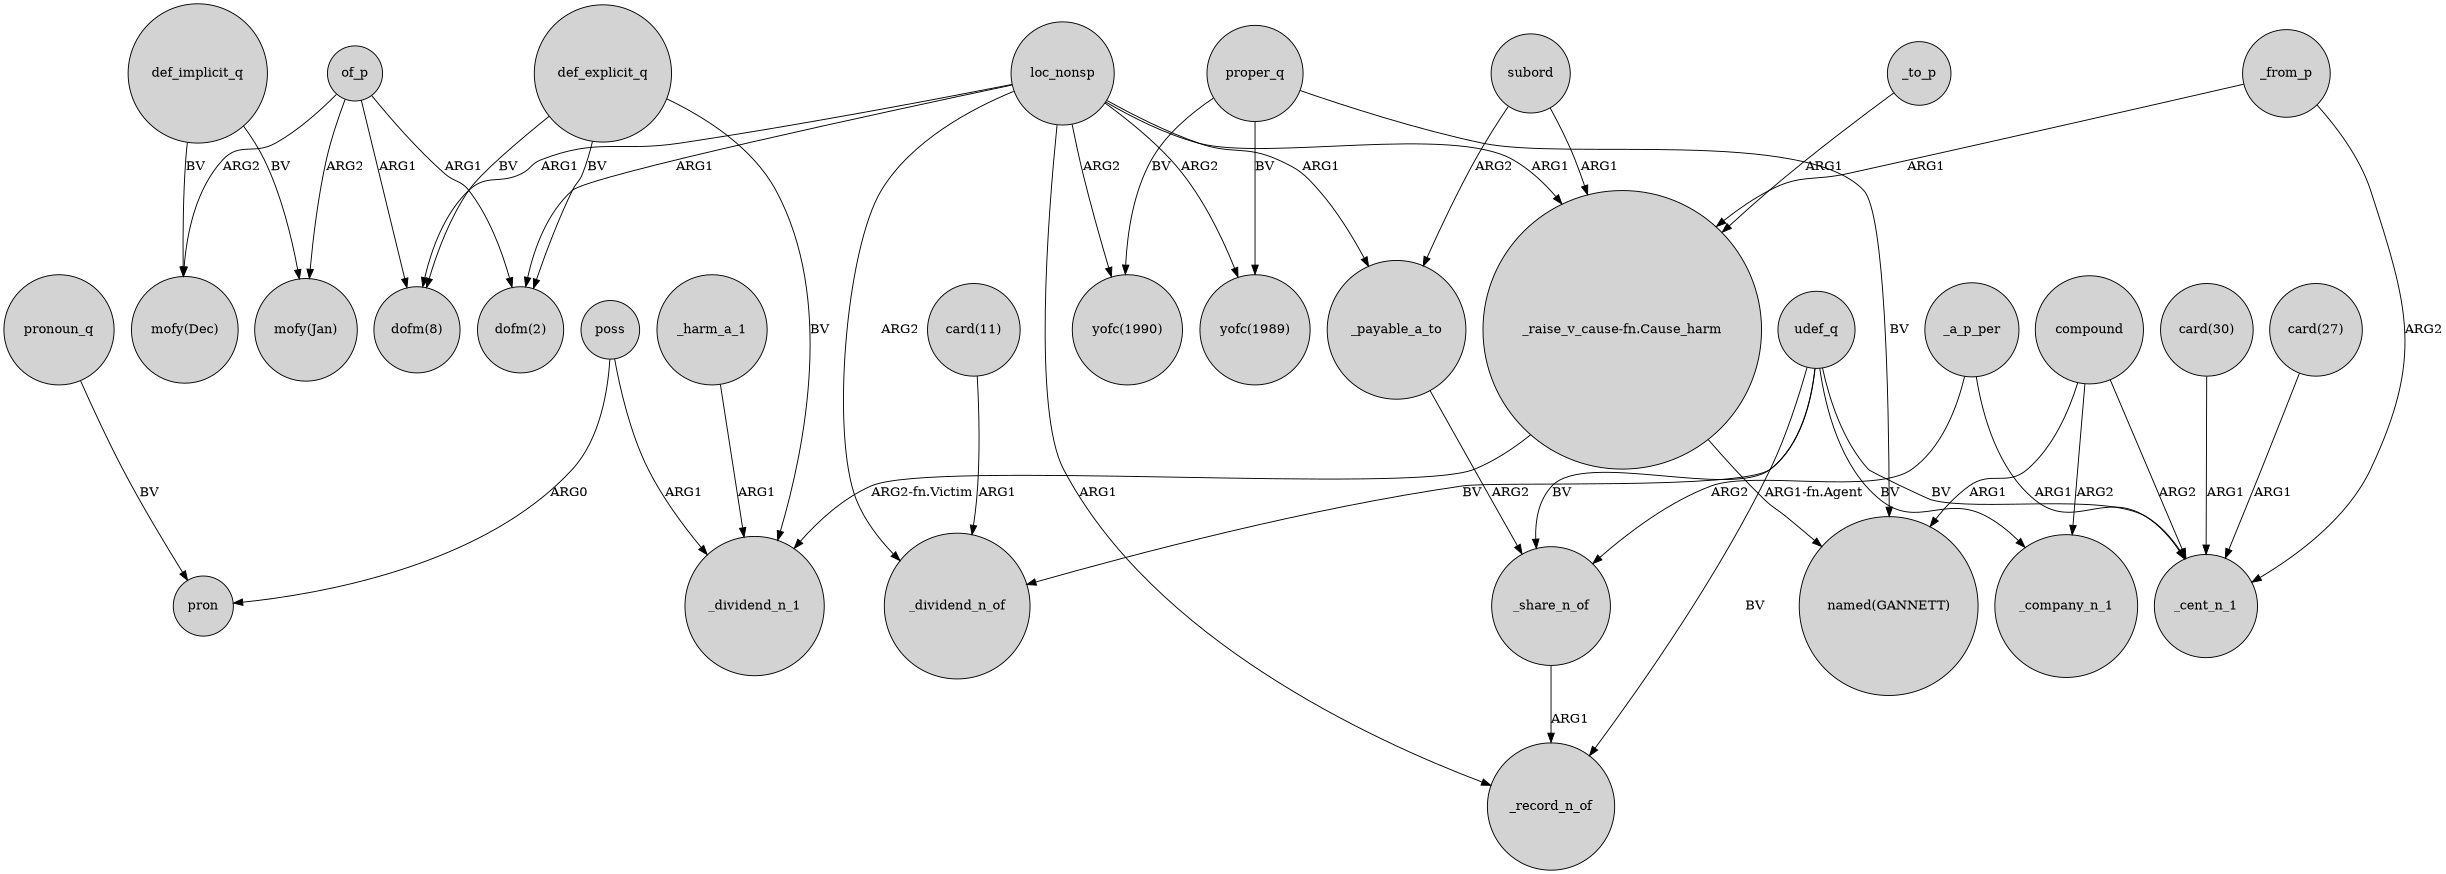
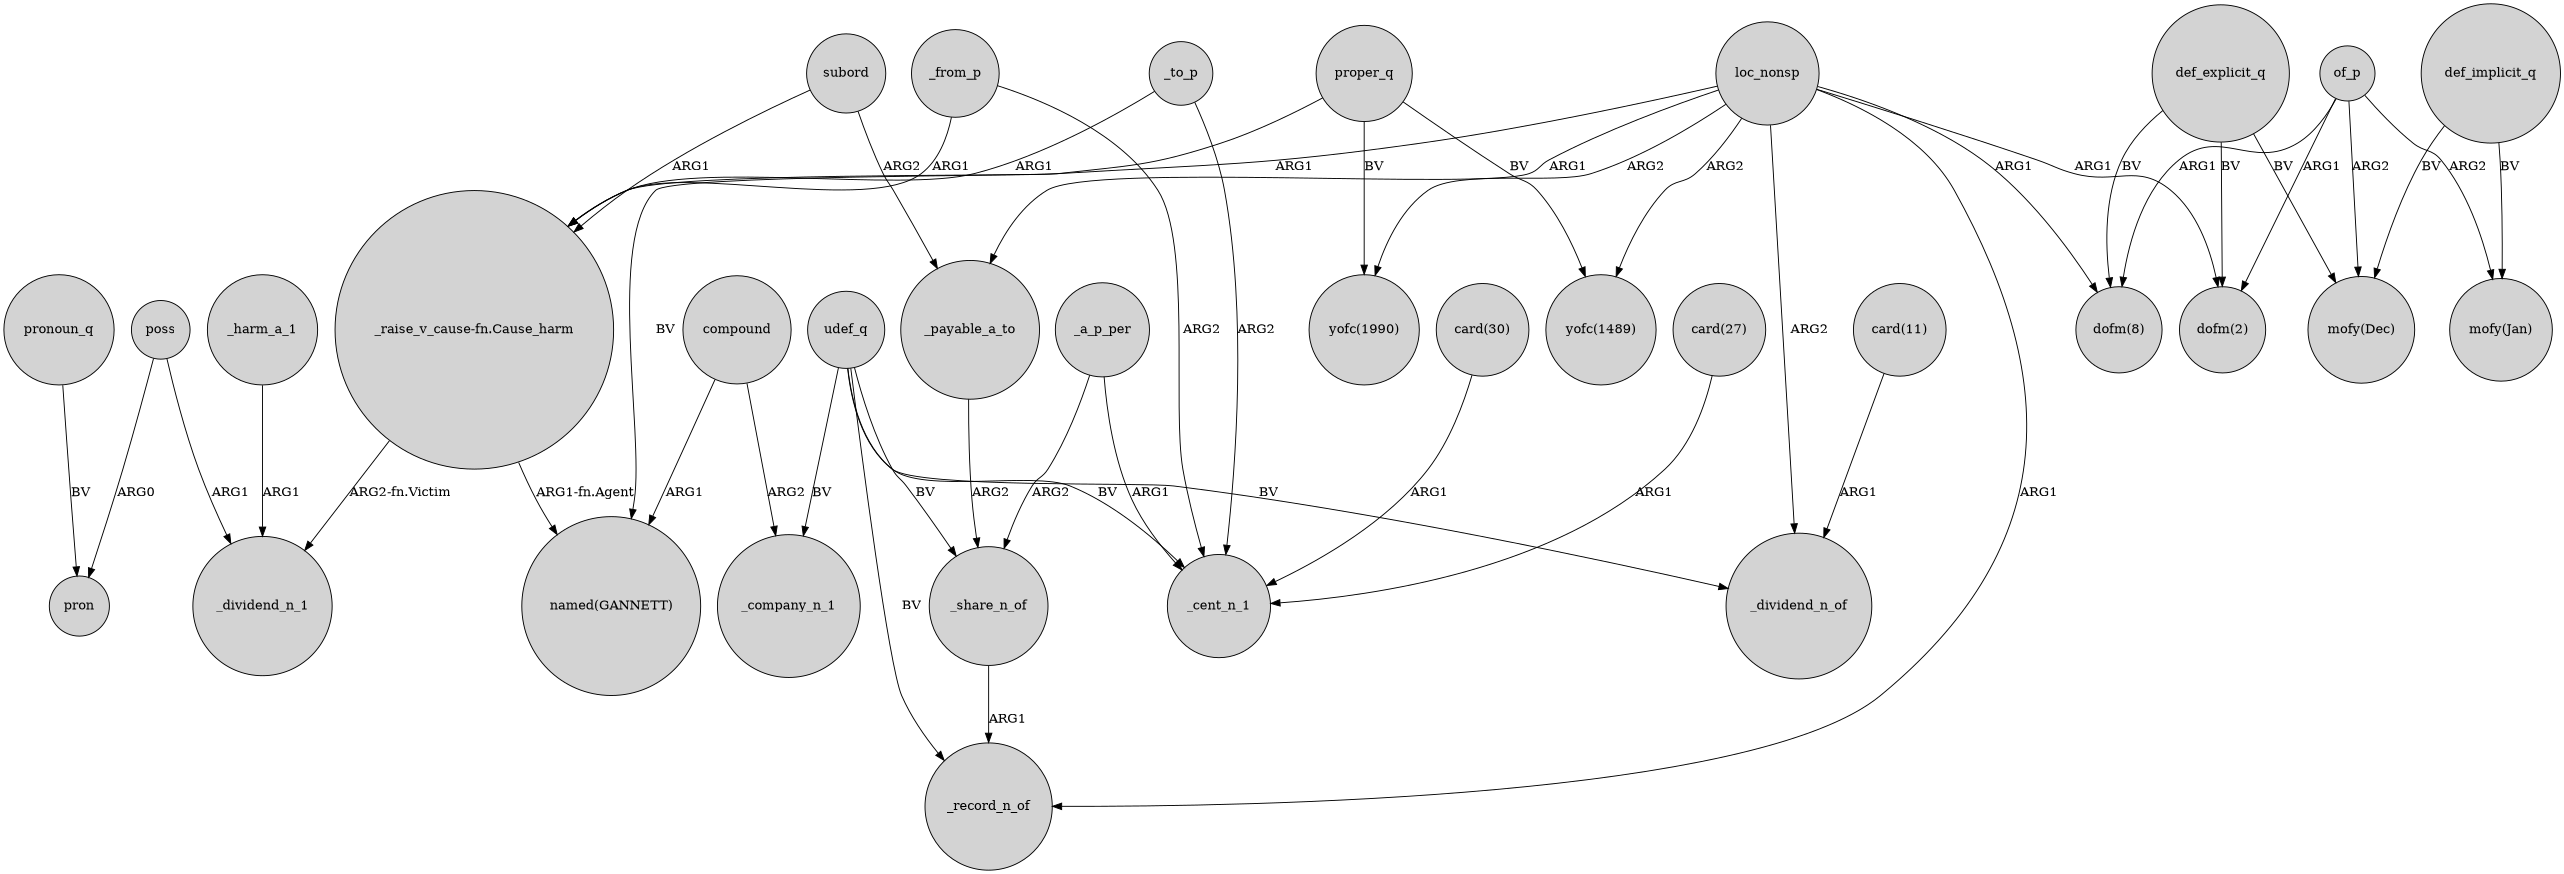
(806, 287) -> (2292, 204)
(1255, 330) -> (1601, 330)
(2146, 464) -> (1237, 321)
